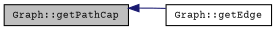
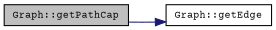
(152, 8) -> (142, 22)
